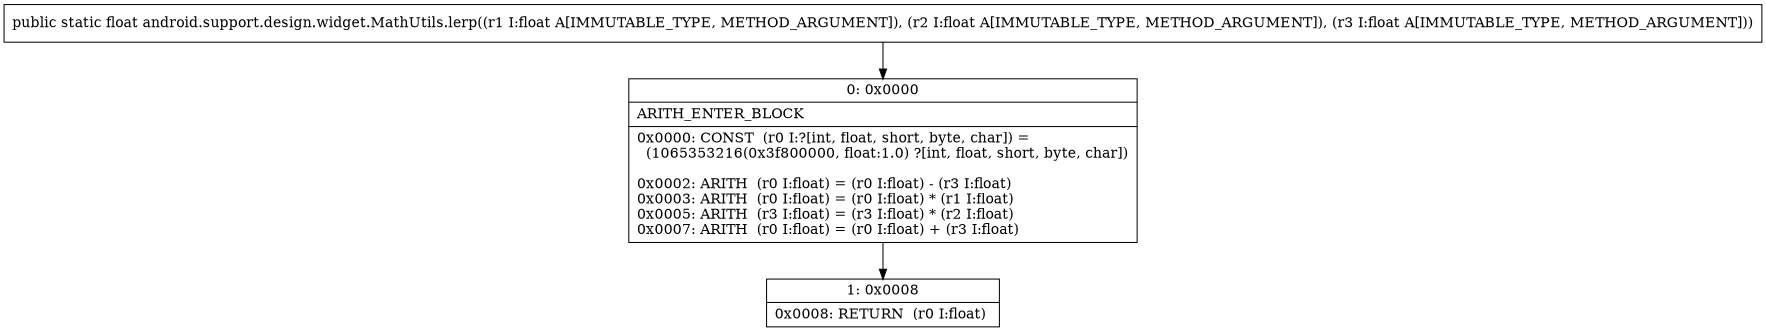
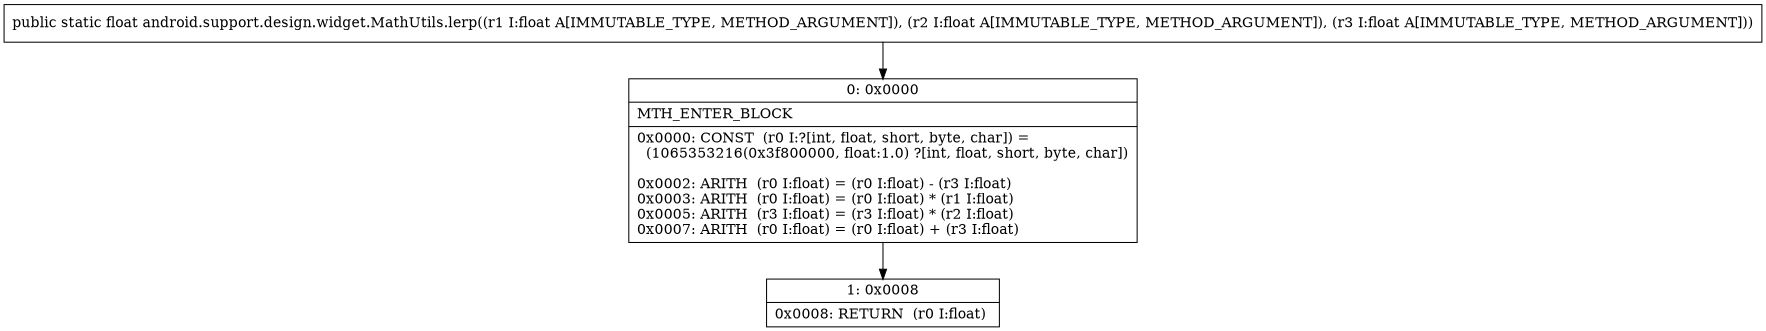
(721, 114) -> (715, 114)
